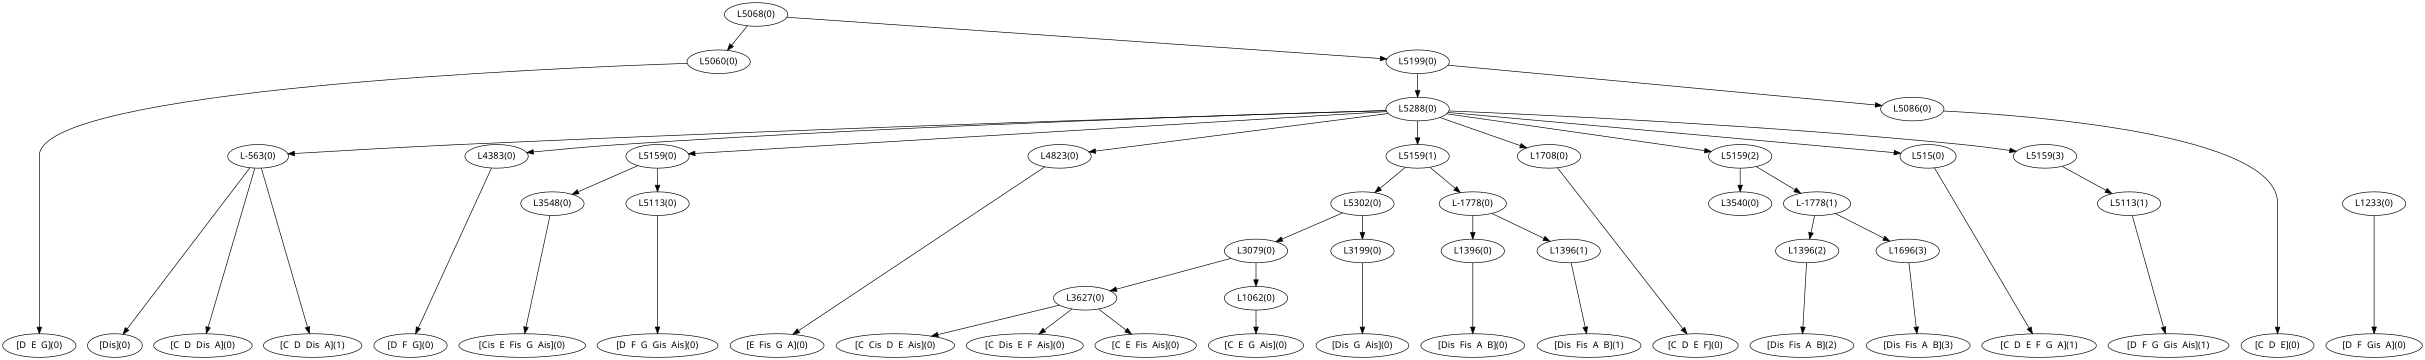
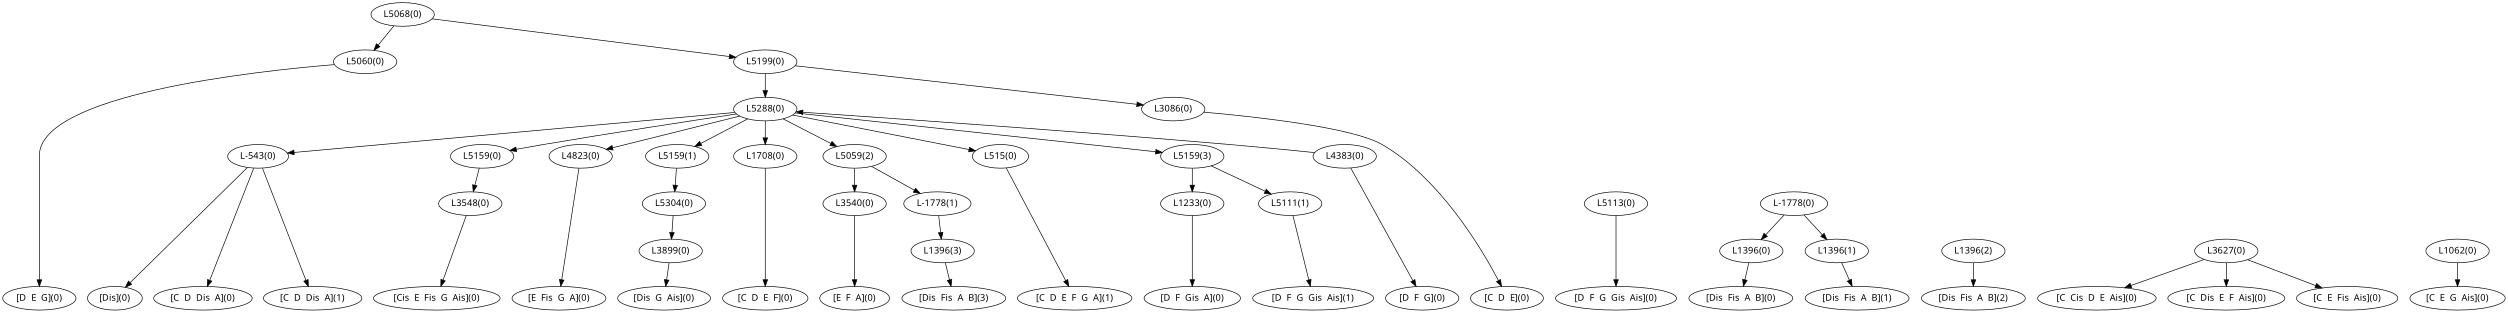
(1912, 109) -> (1173, 109)
(768, 136) -> (1059, 131)
(258, 156) -> (258, 156)
(1740, 156) -> (855, 156)
(658, 177) -> none
none -> (1192, 177)
(1443, 178) -> none
(1362, 204) -> (674, 204)
(2129, 204) -> (1290, 204)
(1813, 224) -> none
(1256, 251) -> none
(1362, 251) -> (671, 251)
(1908, 251) -> (943, 251)
none -> (855, 298)
